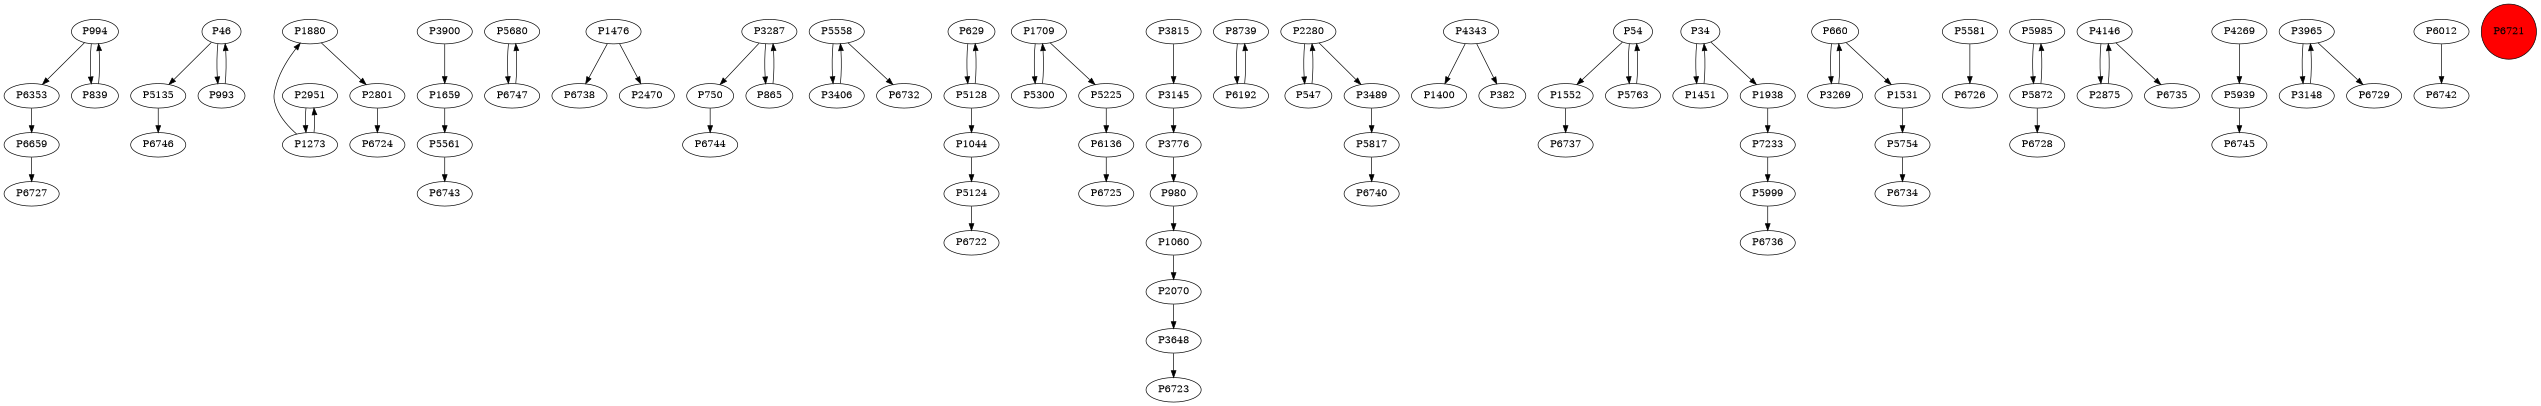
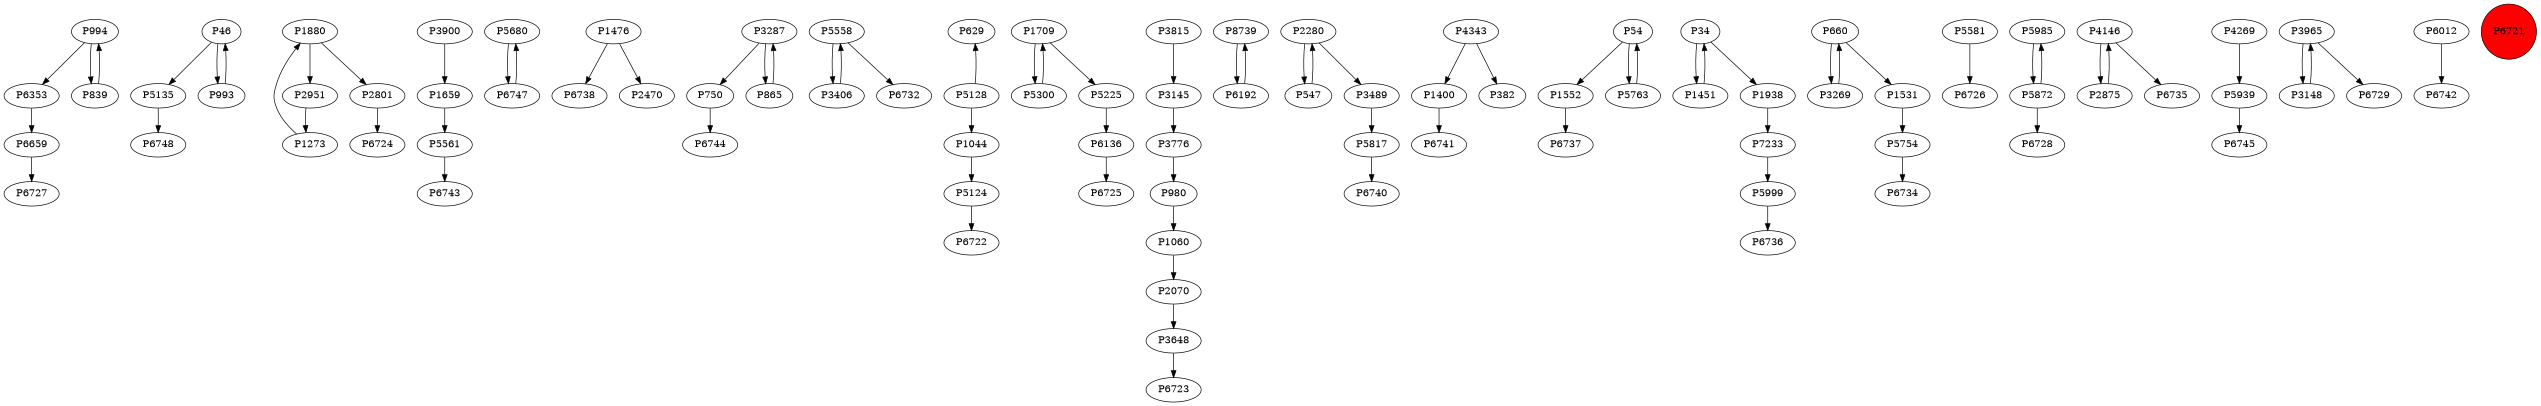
(967, 60) -> none
(315, 124) -> (310, 60)
(158, 145) -> (158, 145)
none -> (1439, 145)
